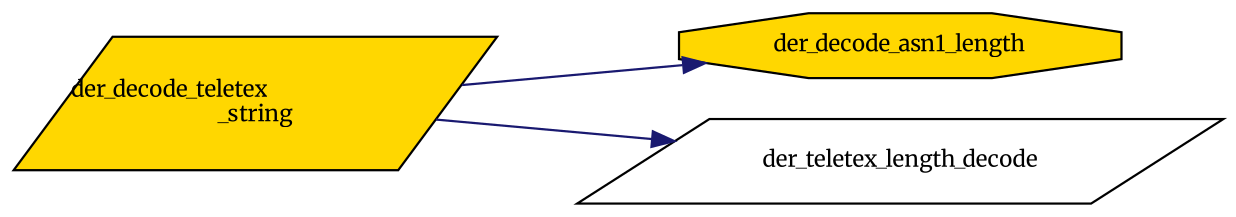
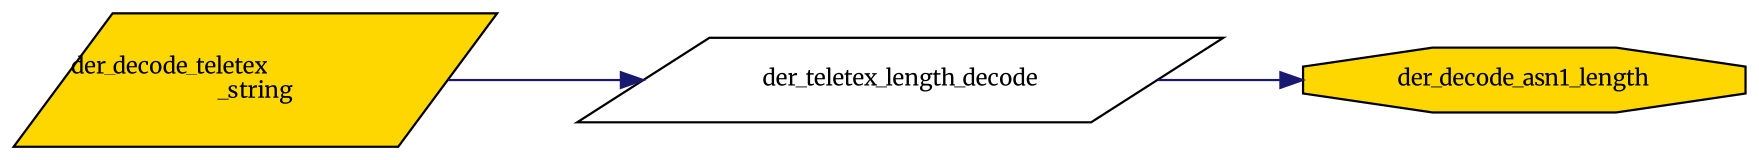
(572, 75) -> (1219, 80)
